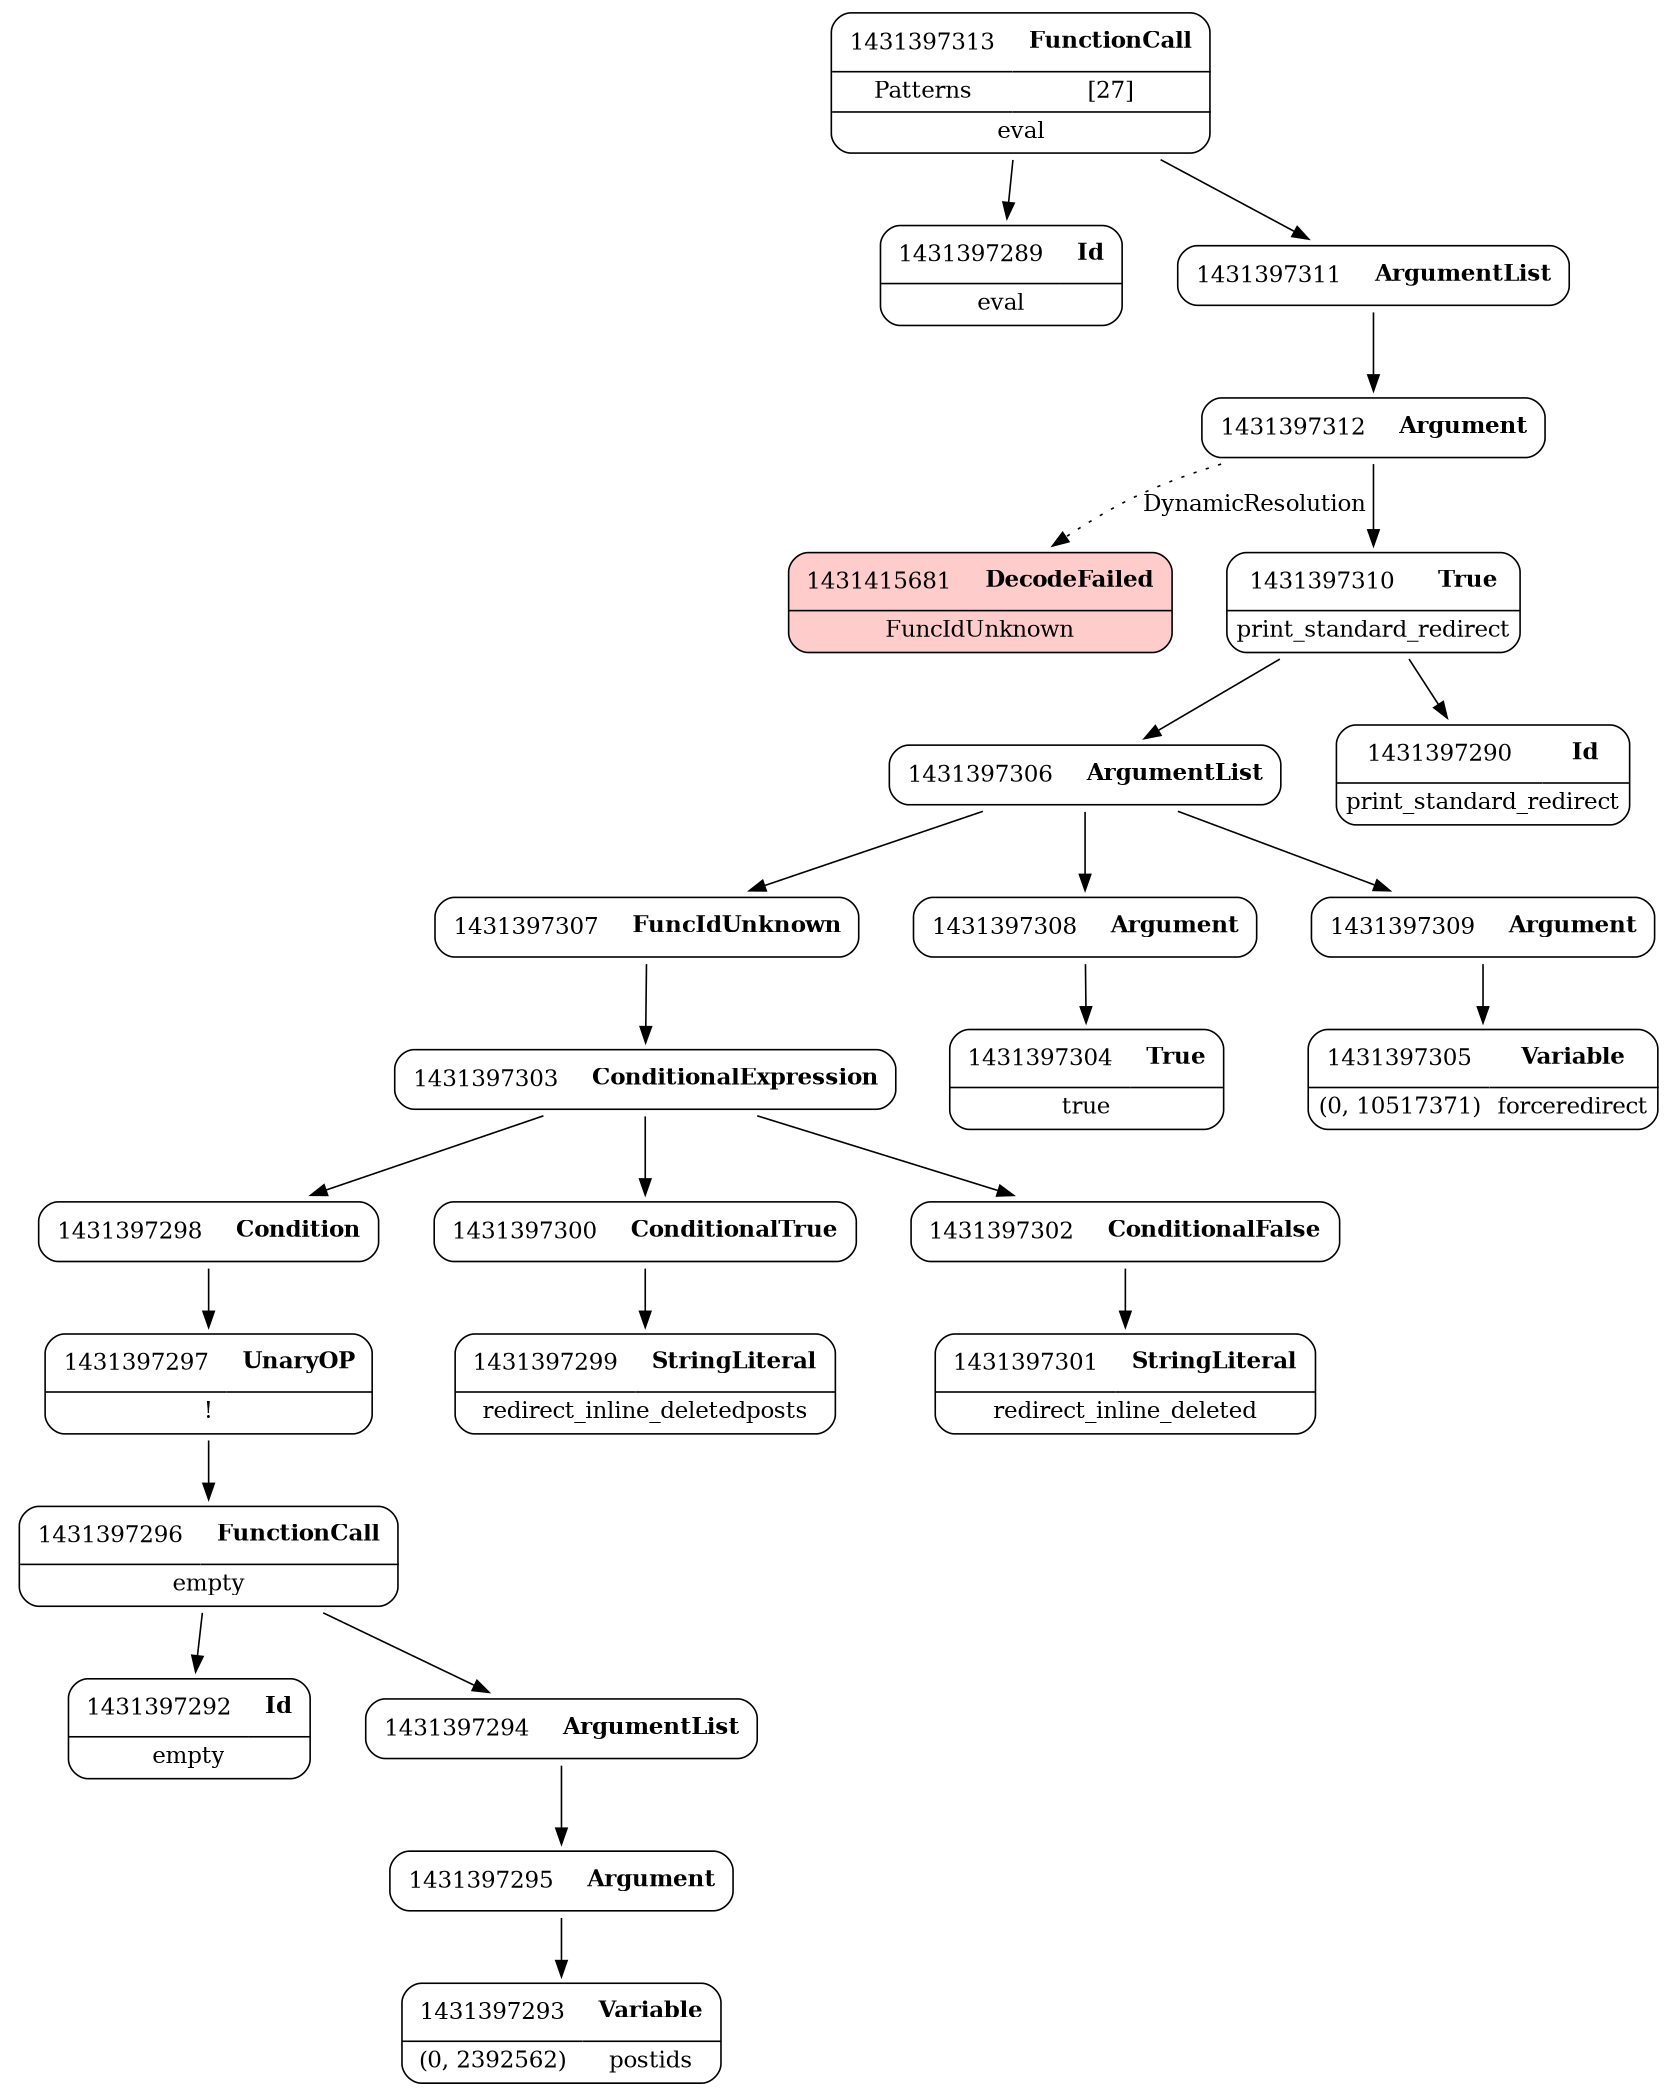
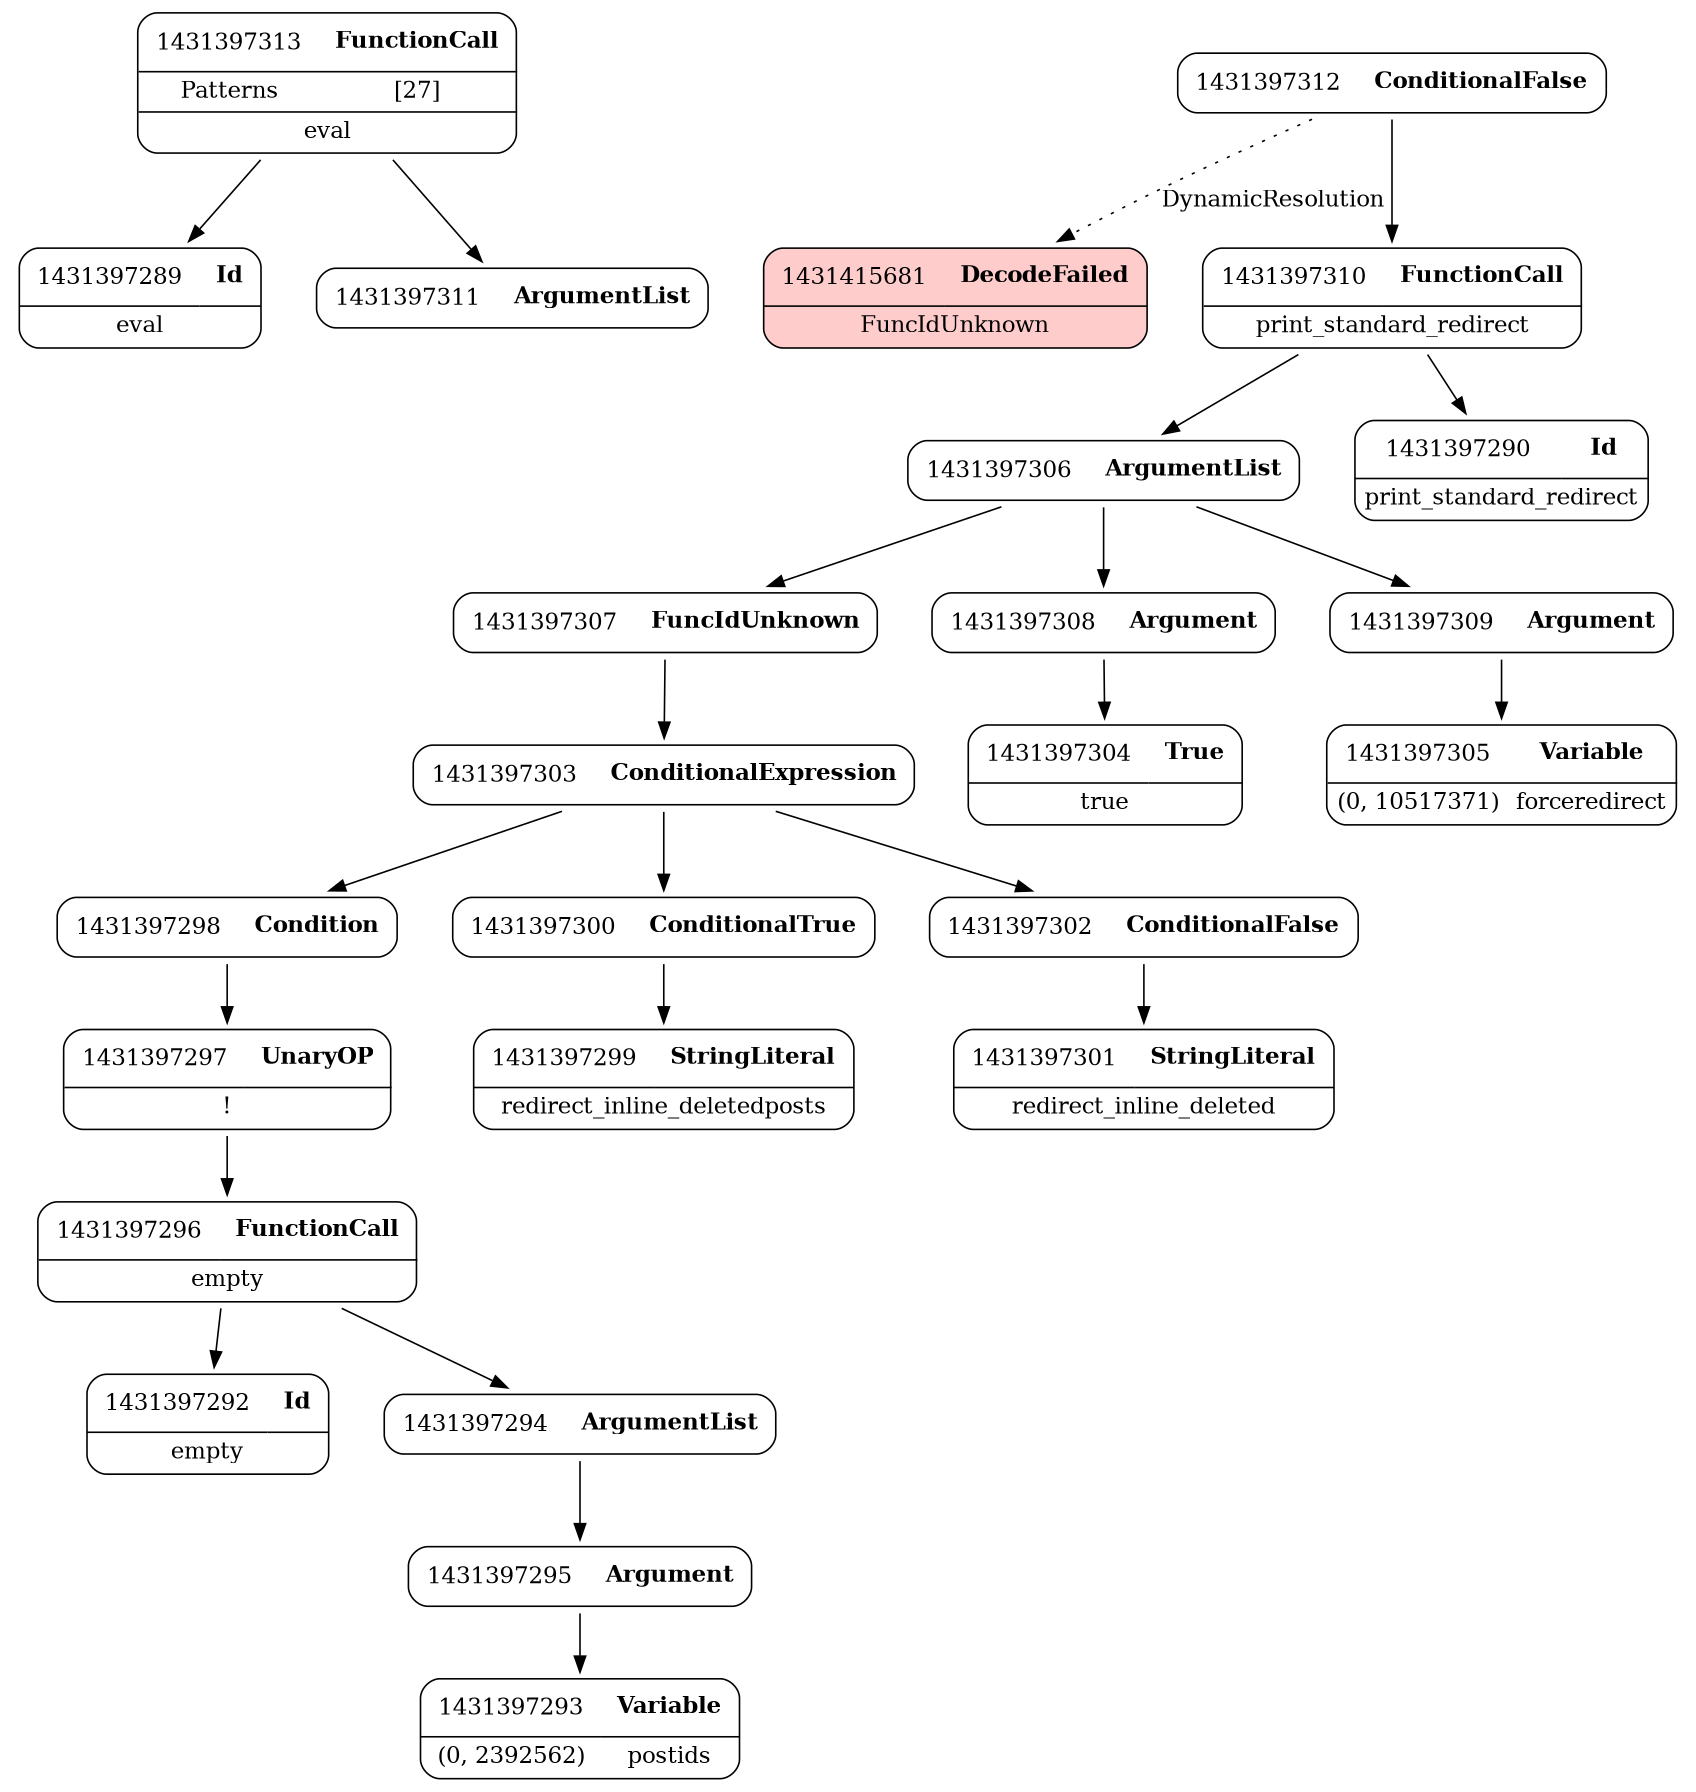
(1373, 343) -> none
(1464, 426) -> (1481, 81)
(1468, 580) -> (1482, 276)
